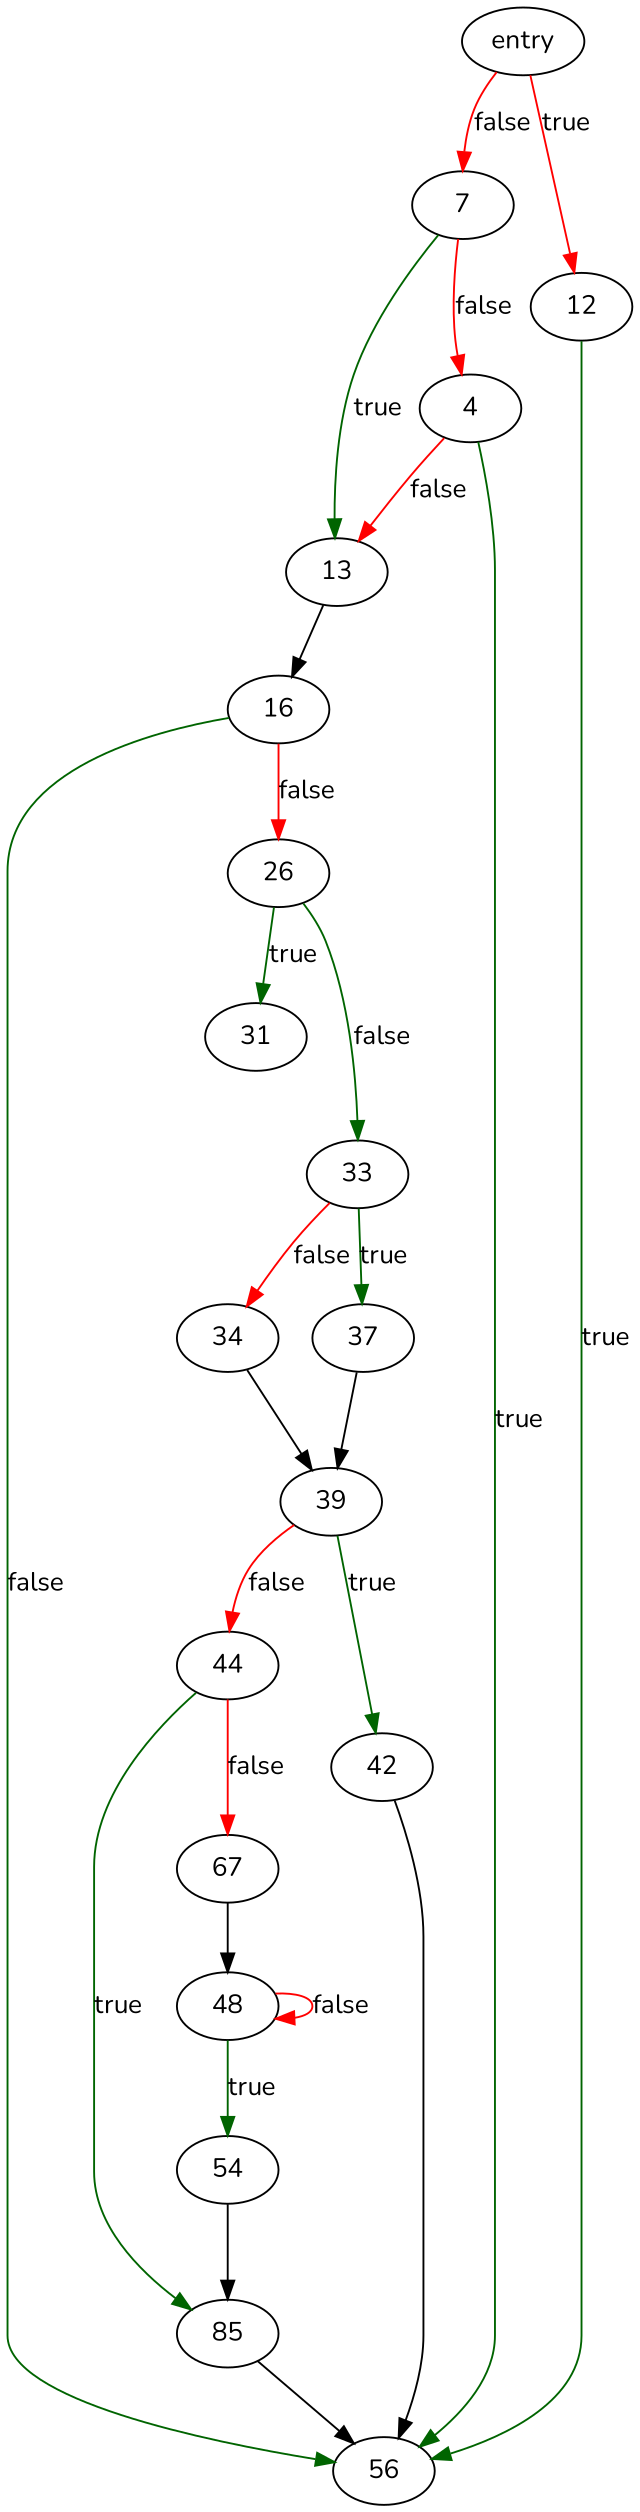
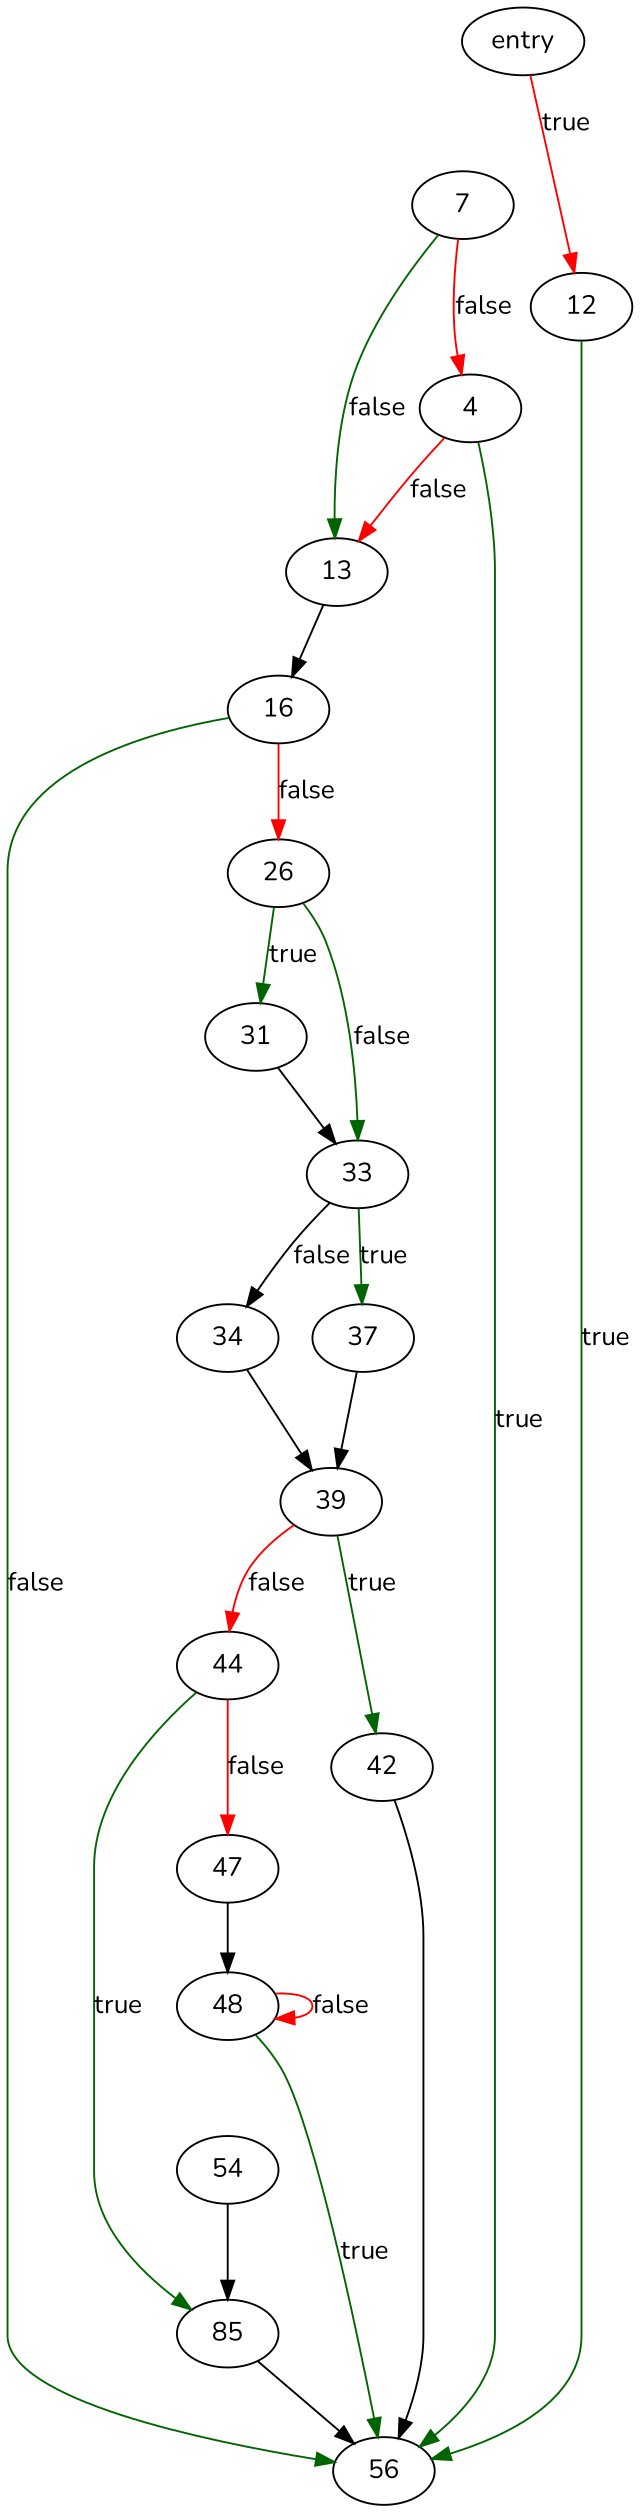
(474, 109) -> none
(378, 408) -> (378, 408)
none -> (301, 1098)
(291, 1245) -> (291, 1245)
(228, 1869) -> (228, 1869)
(228, 2079) -> (331, 2221)
